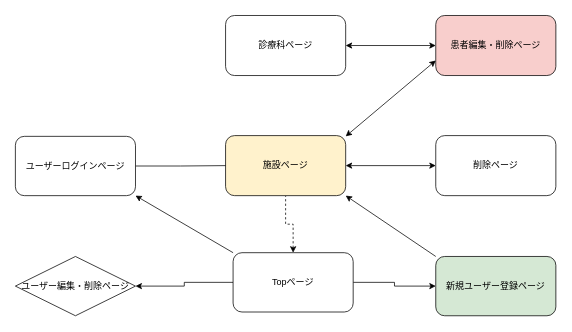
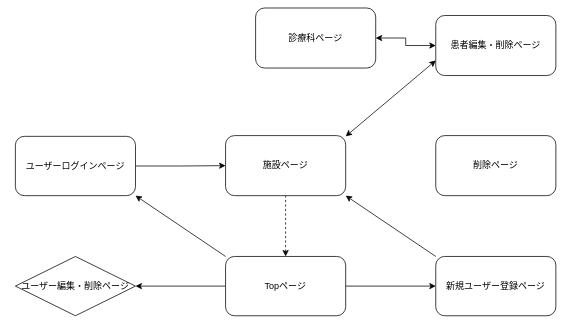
(285, 45) -> (315, 38)
(495, 45) -> (495, 45)
(221, 165) -> (219, 165)
(285, 165) -> (285, 165)
(390, 165) -> none
(293, 282) -> (285, 286)
(495, 286) -> (495, 286)
